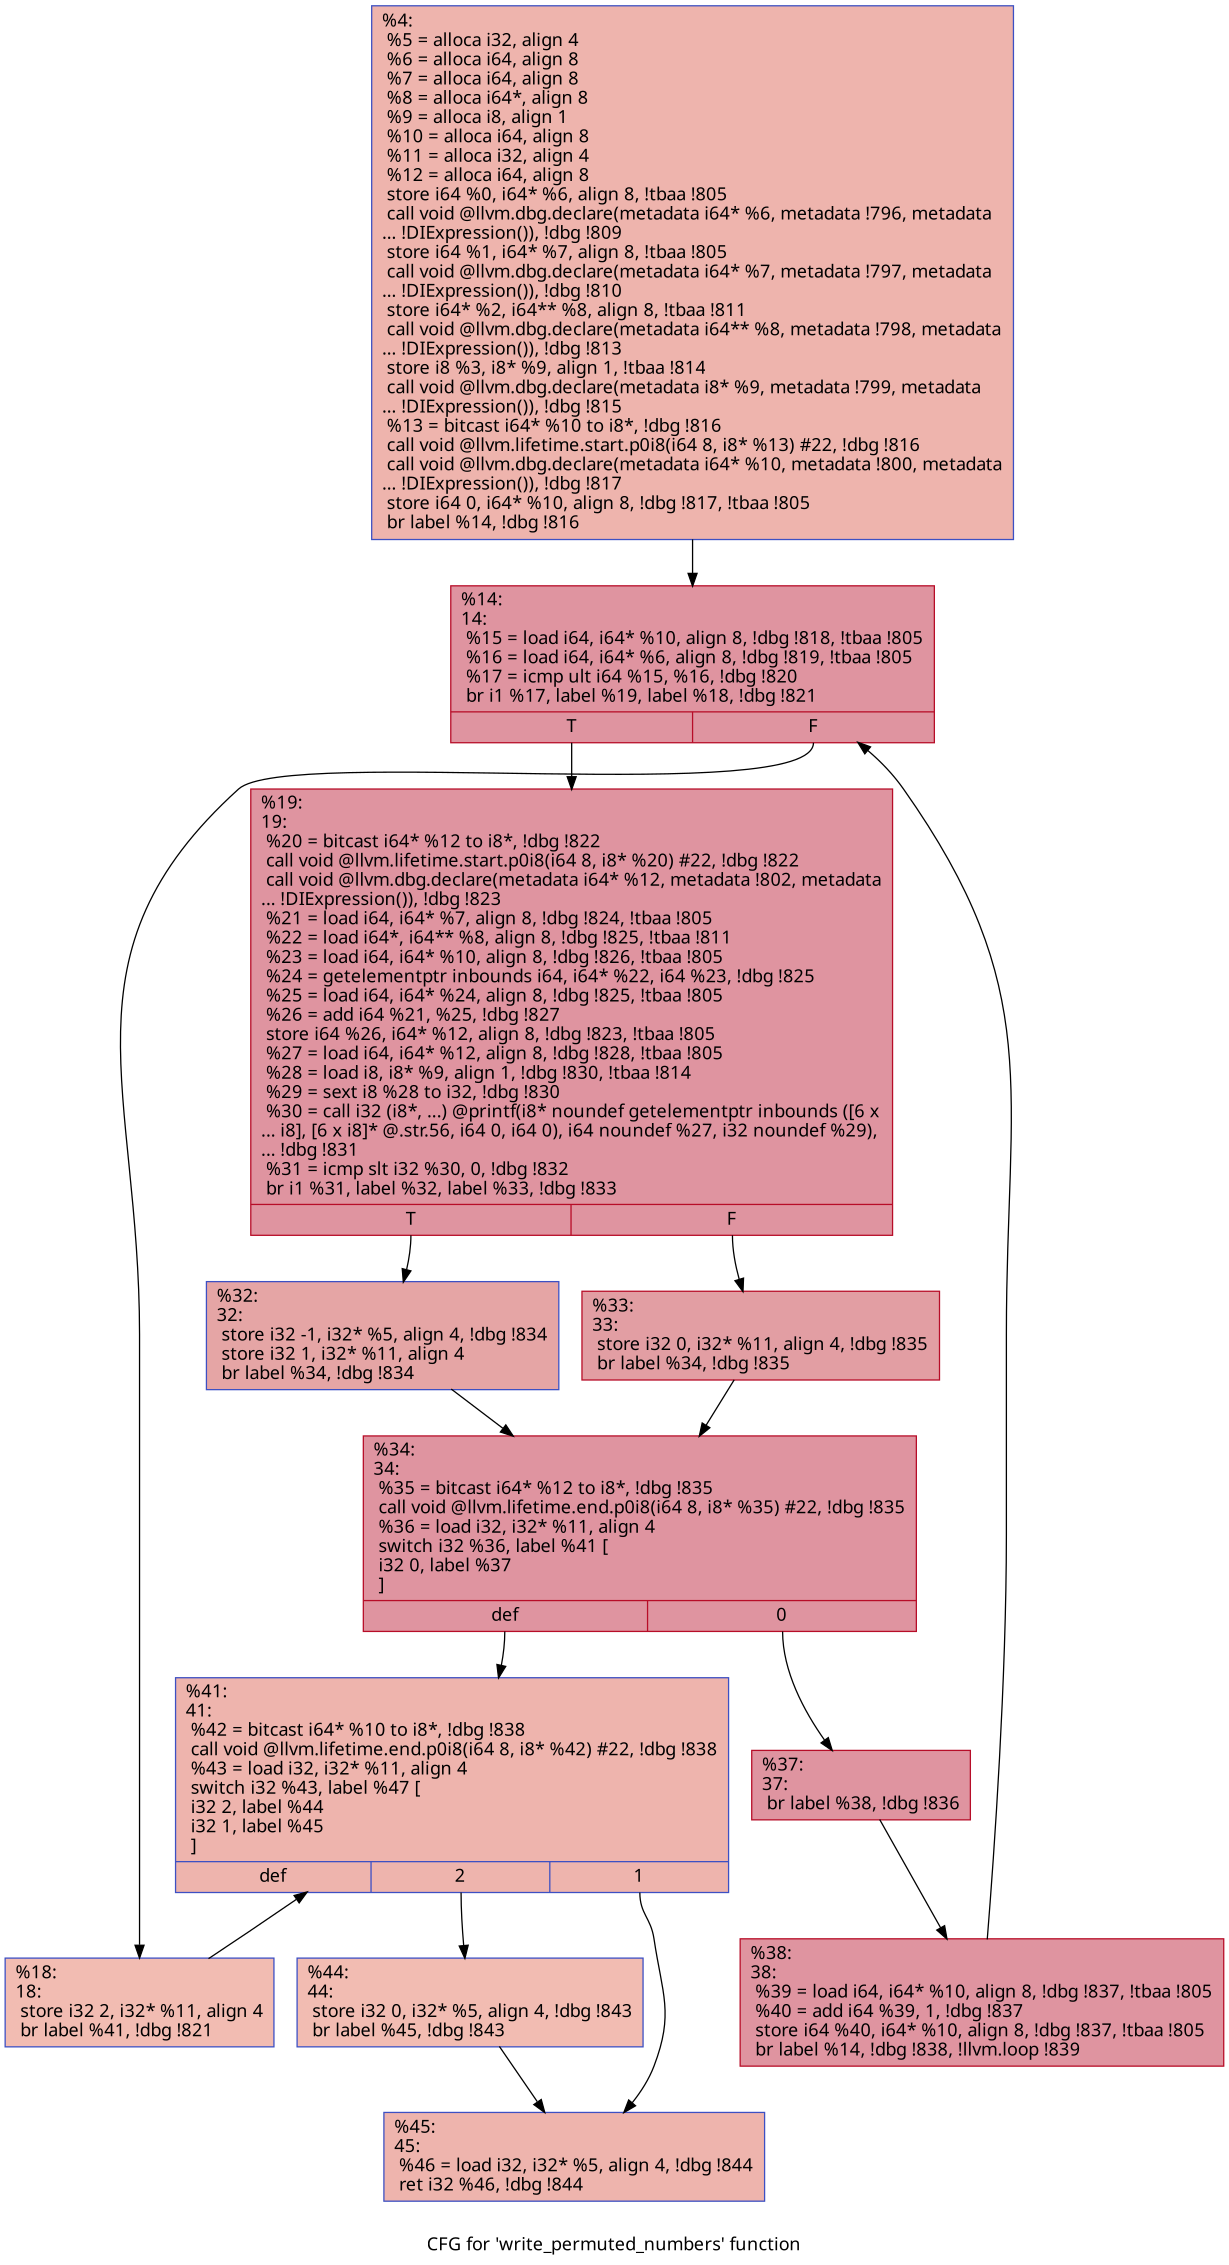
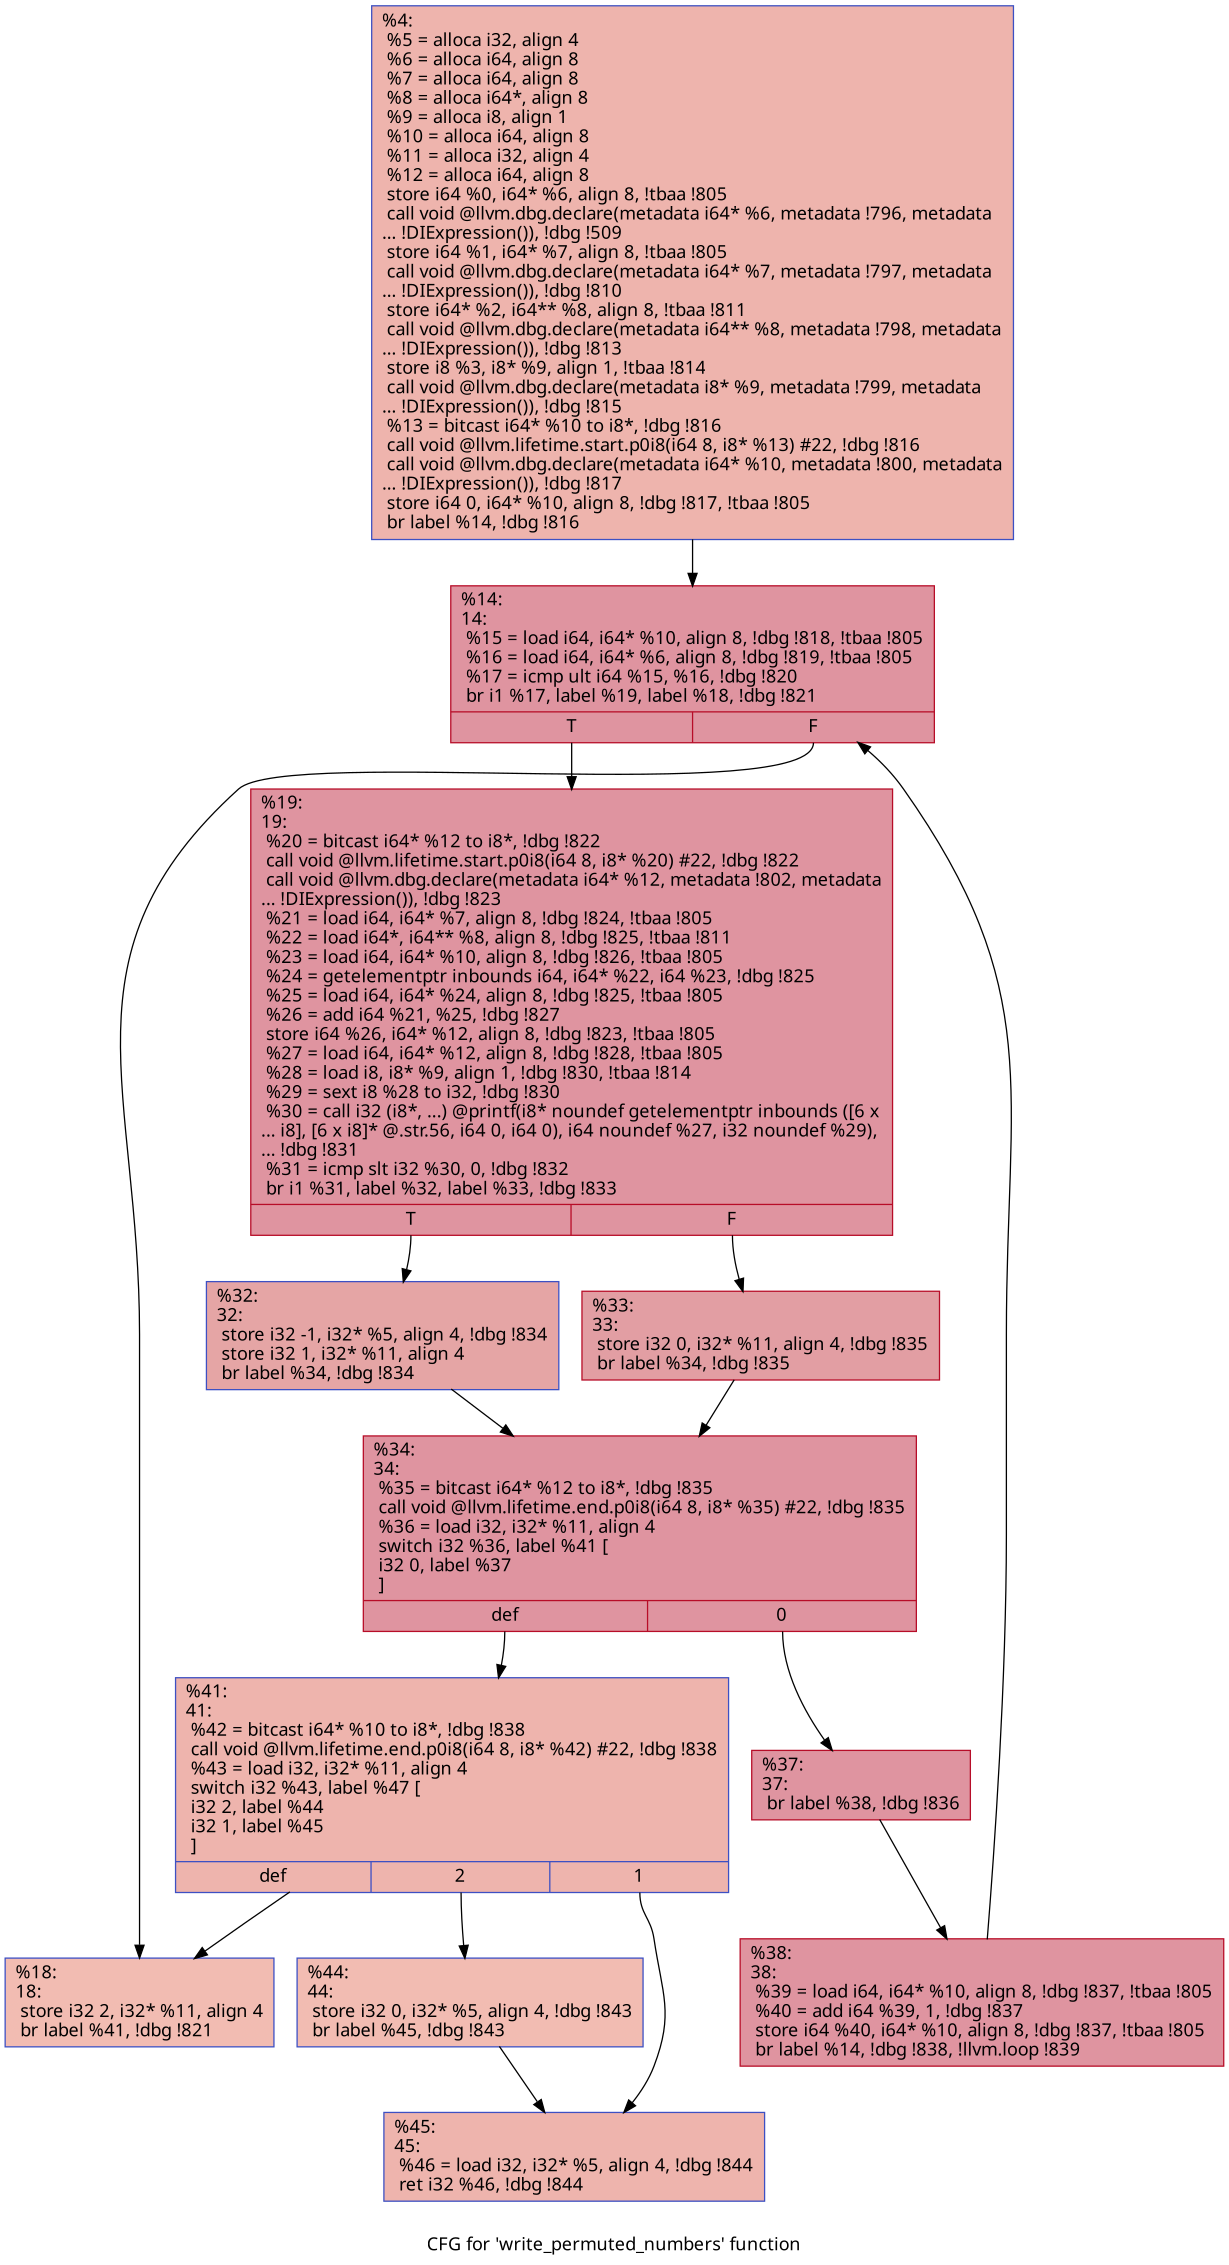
(502, 233) -> (502, 233)
(253, 1929) -> (247, 1921)
